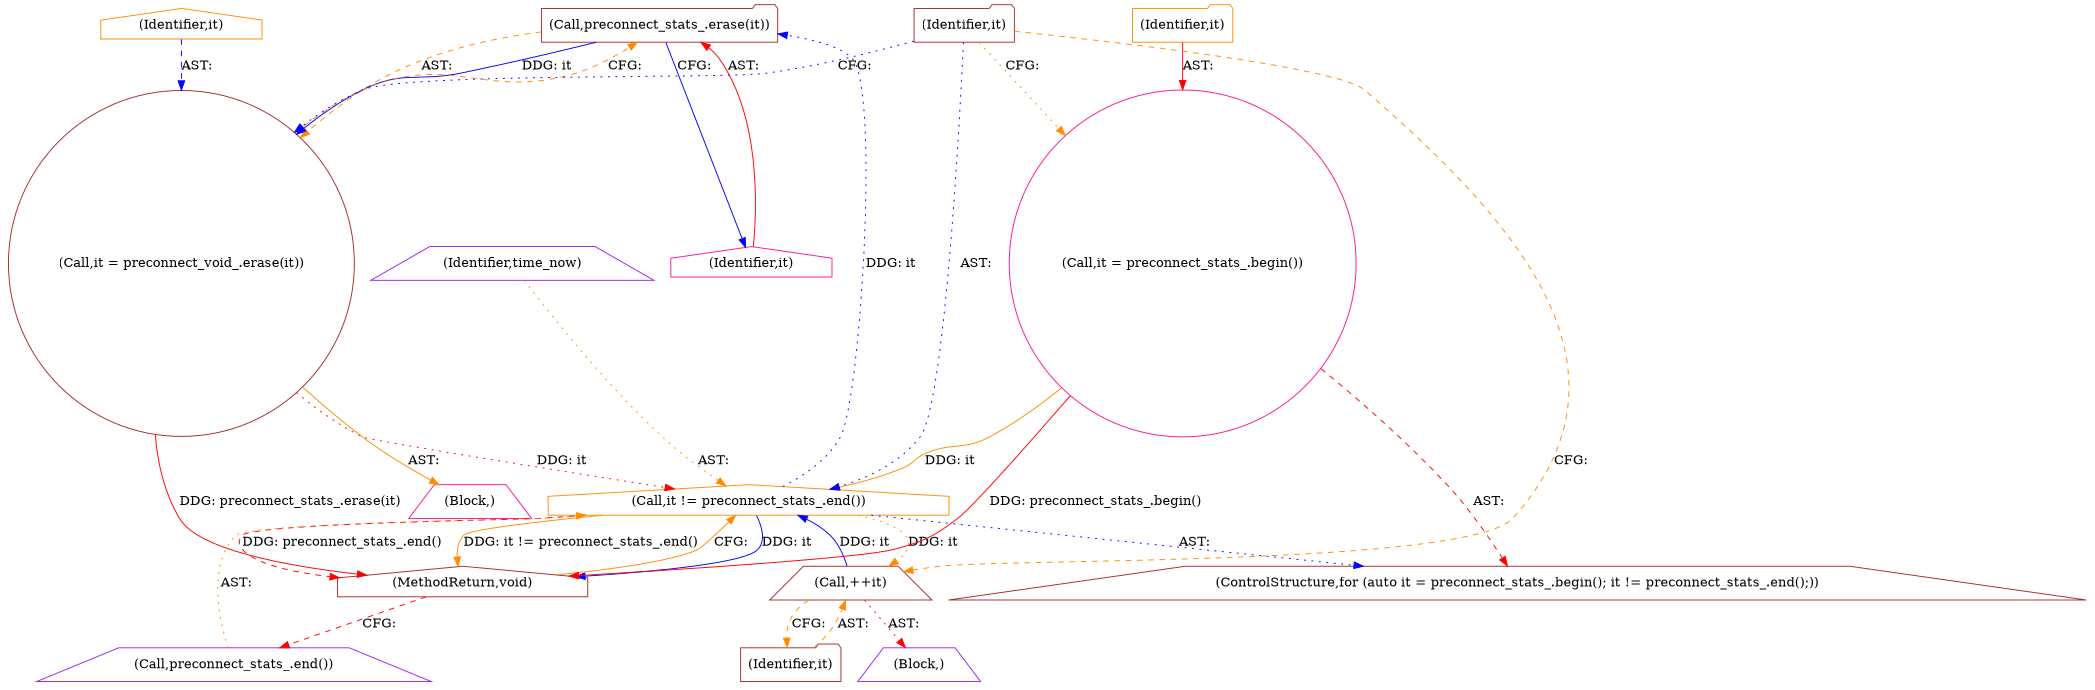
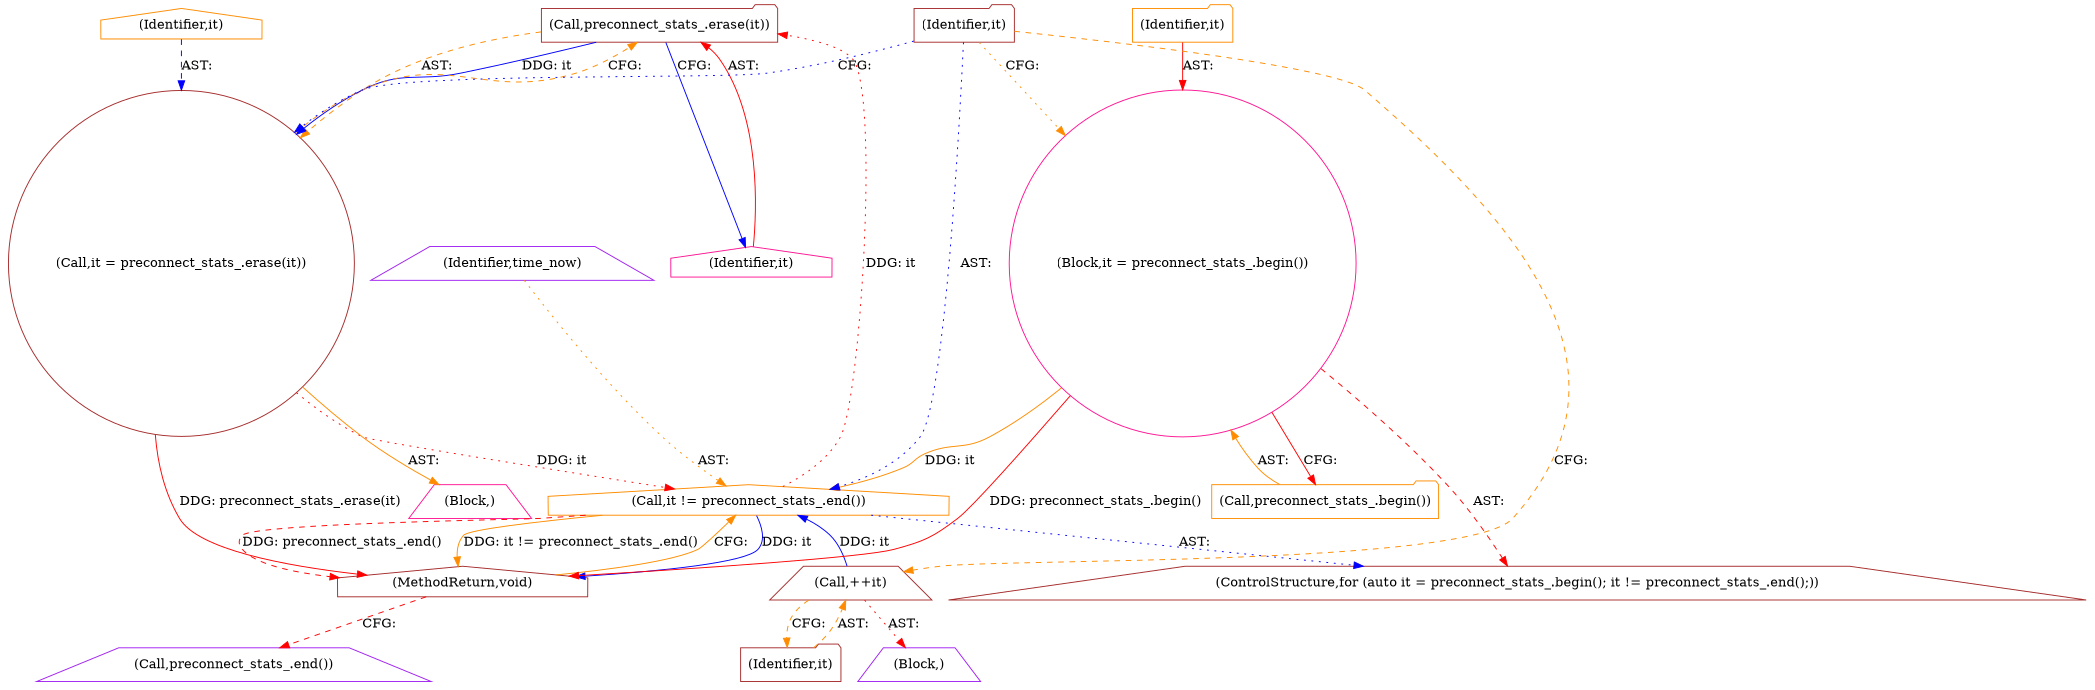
(864, 251) -> (864, 251)
(181, 263) -> (181, 263)
(1183, 263) -> (1183, 263)
none -> (1325, 502)
(897, 529) -> none
(234, 538) -> none
